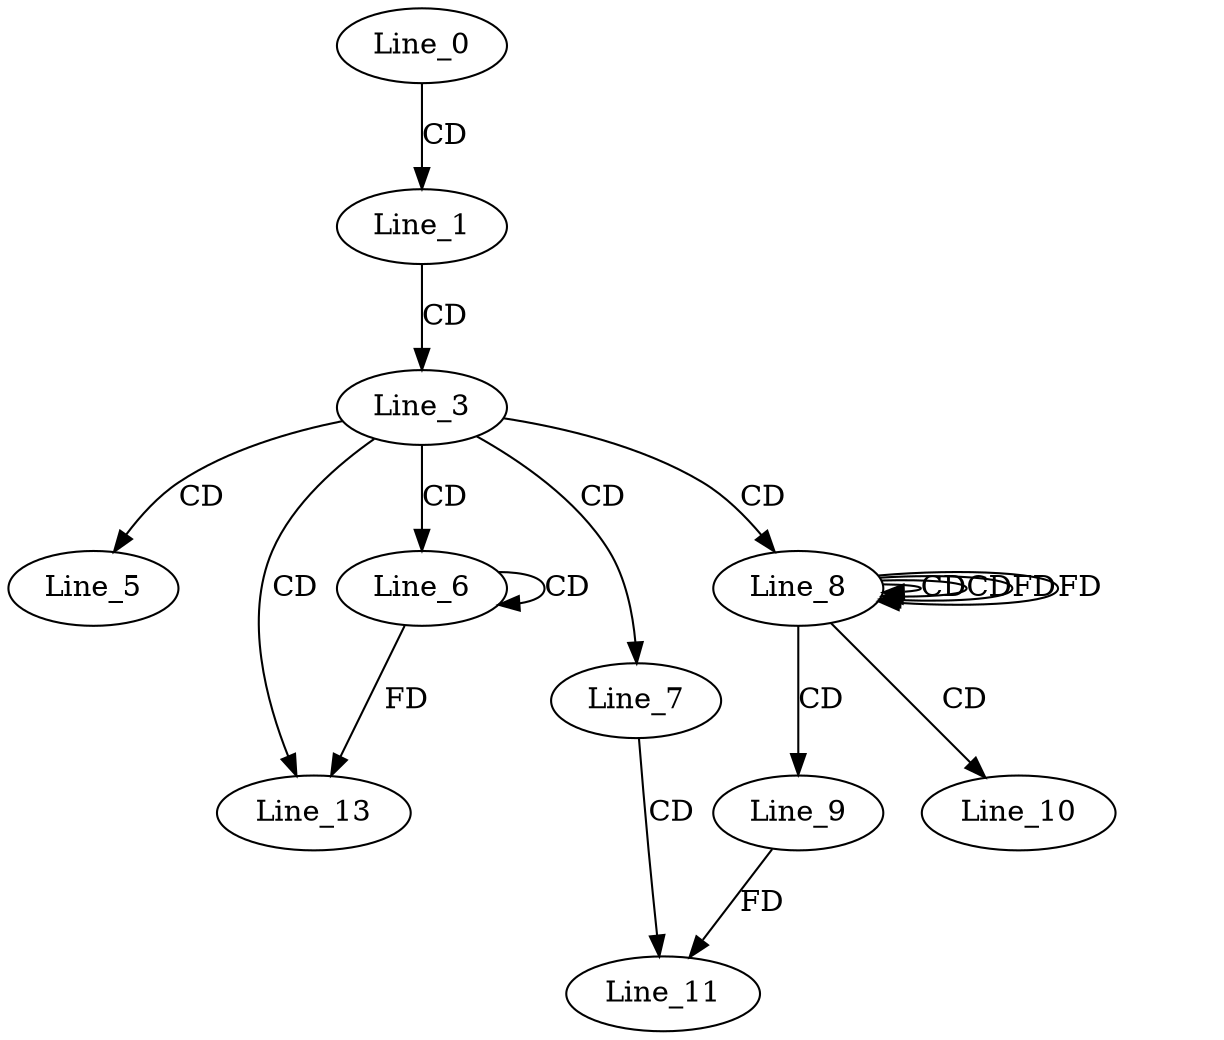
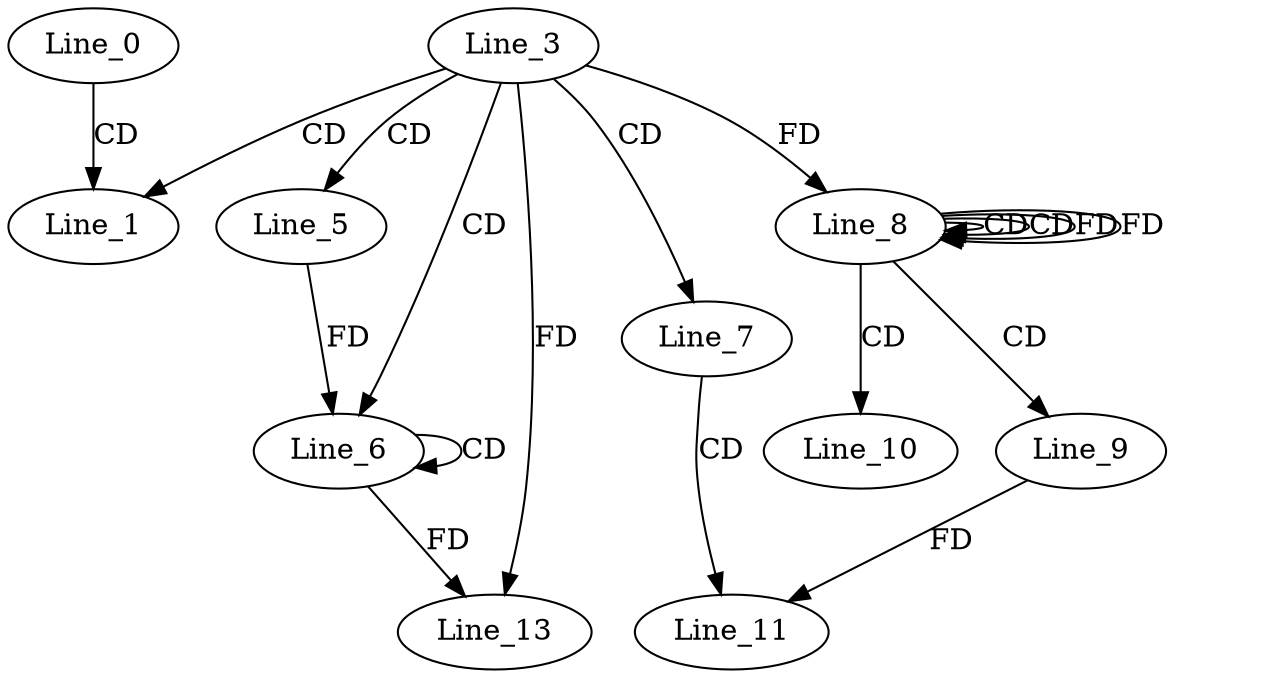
(422, 307) -> (302, 121)
none -> (318, 328)
(763, 498) -> (800, 136)
(295, 588) -> (557, 339)
